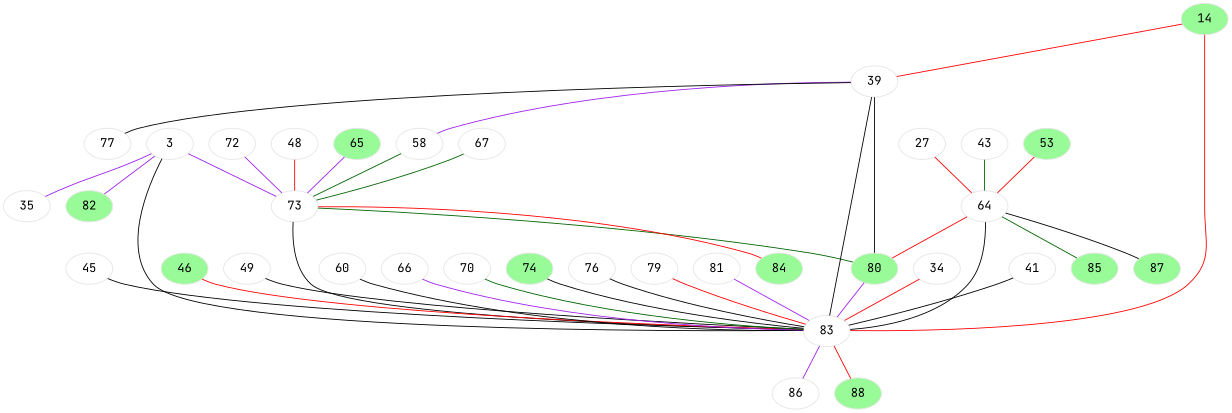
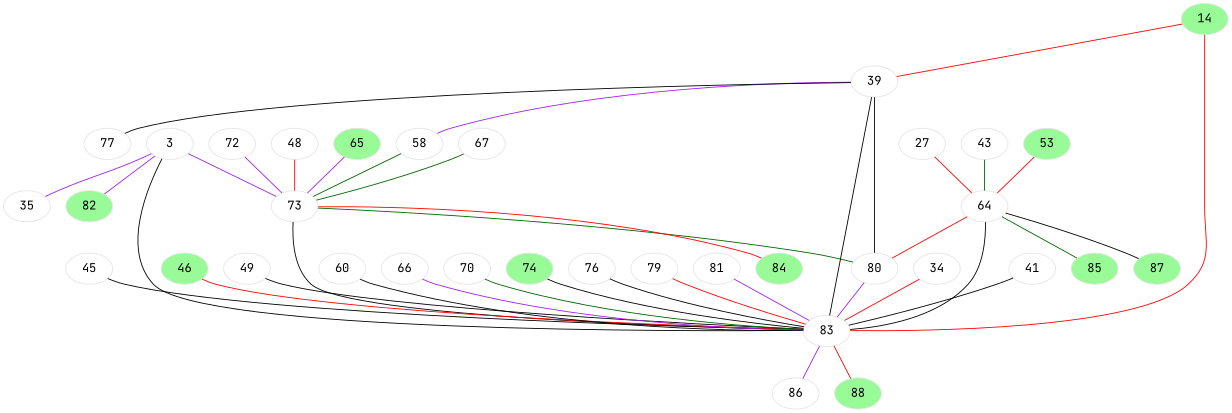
(874, 269) -> (874, 269)
